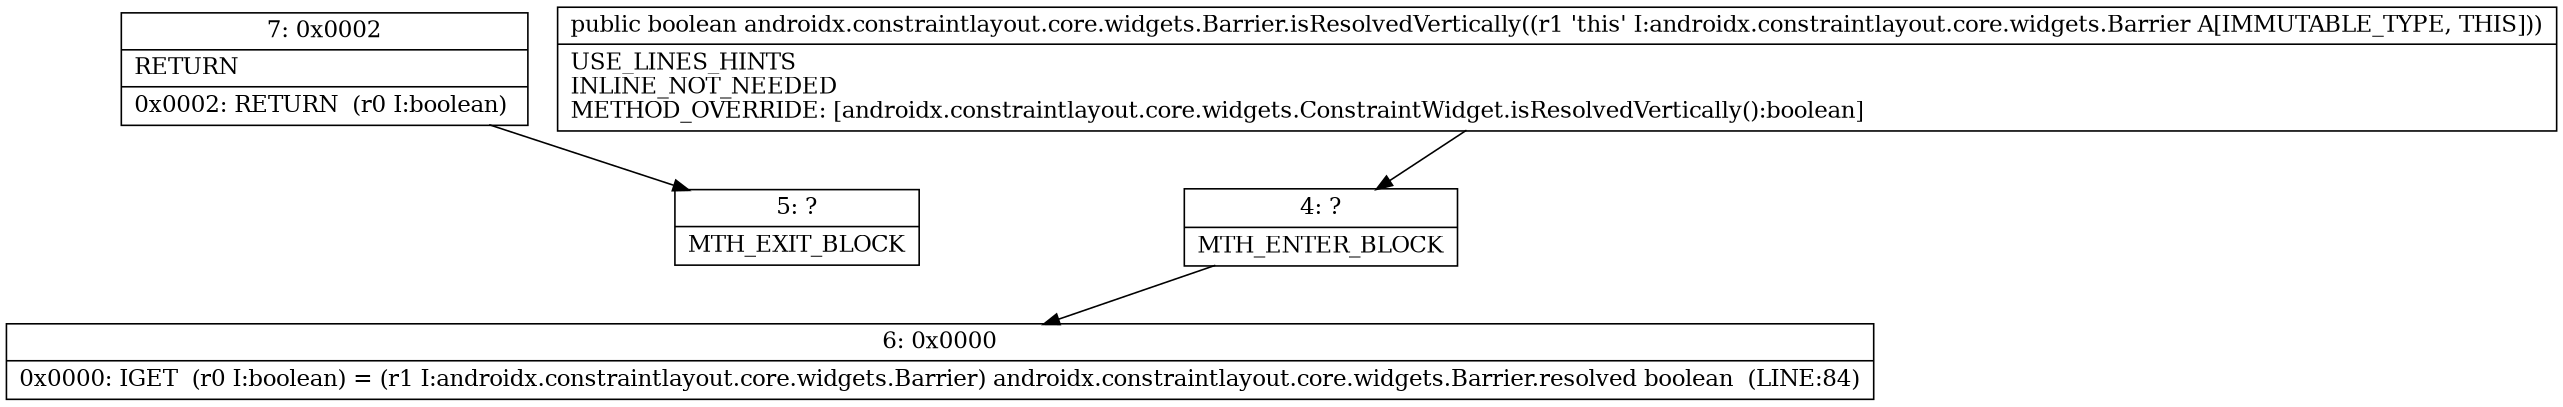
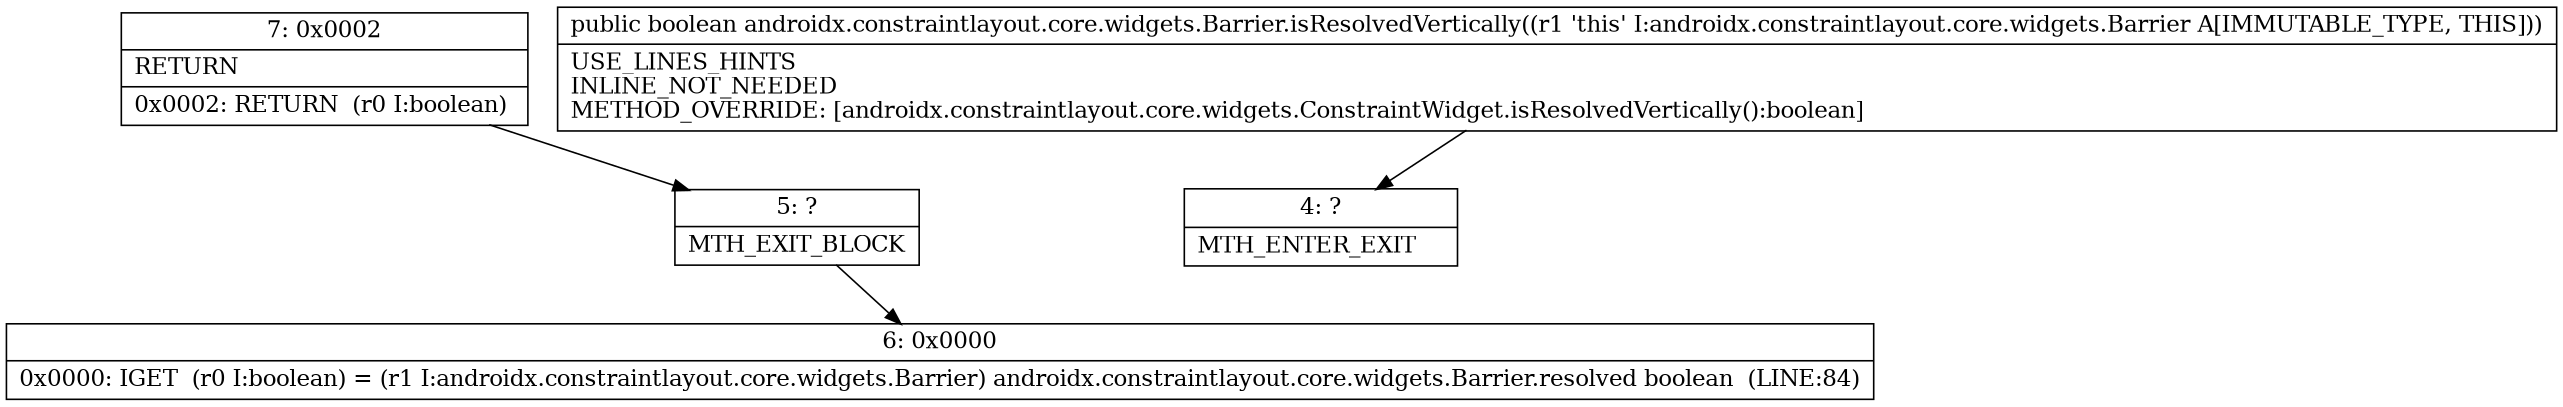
(1321, 246) -> (1306, 246)
(1137, 292) -> (862, 289)
